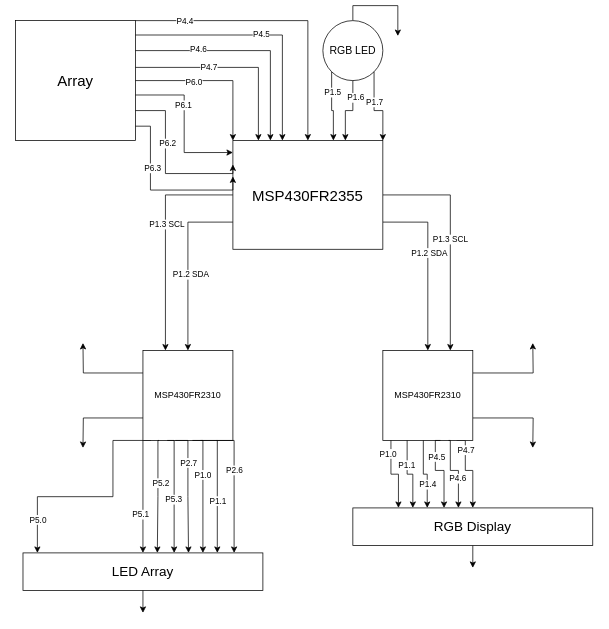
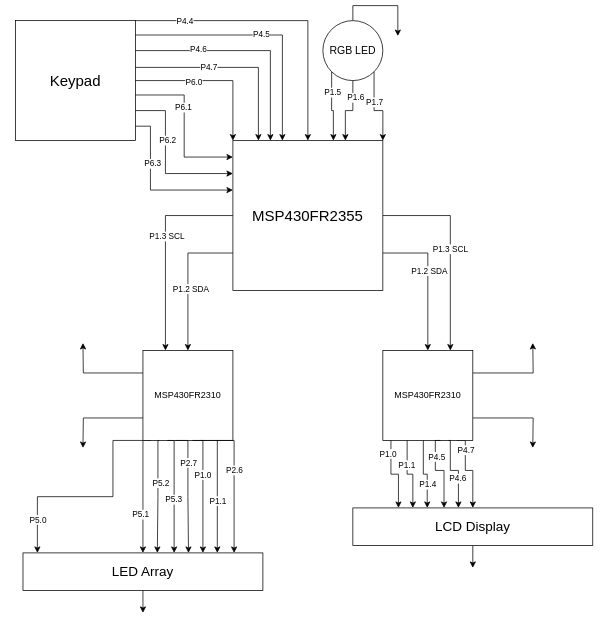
(75, 81) -> (75, 81)
(308, 195) -> (308, 216)
(473, 527) -> (473, 527)
